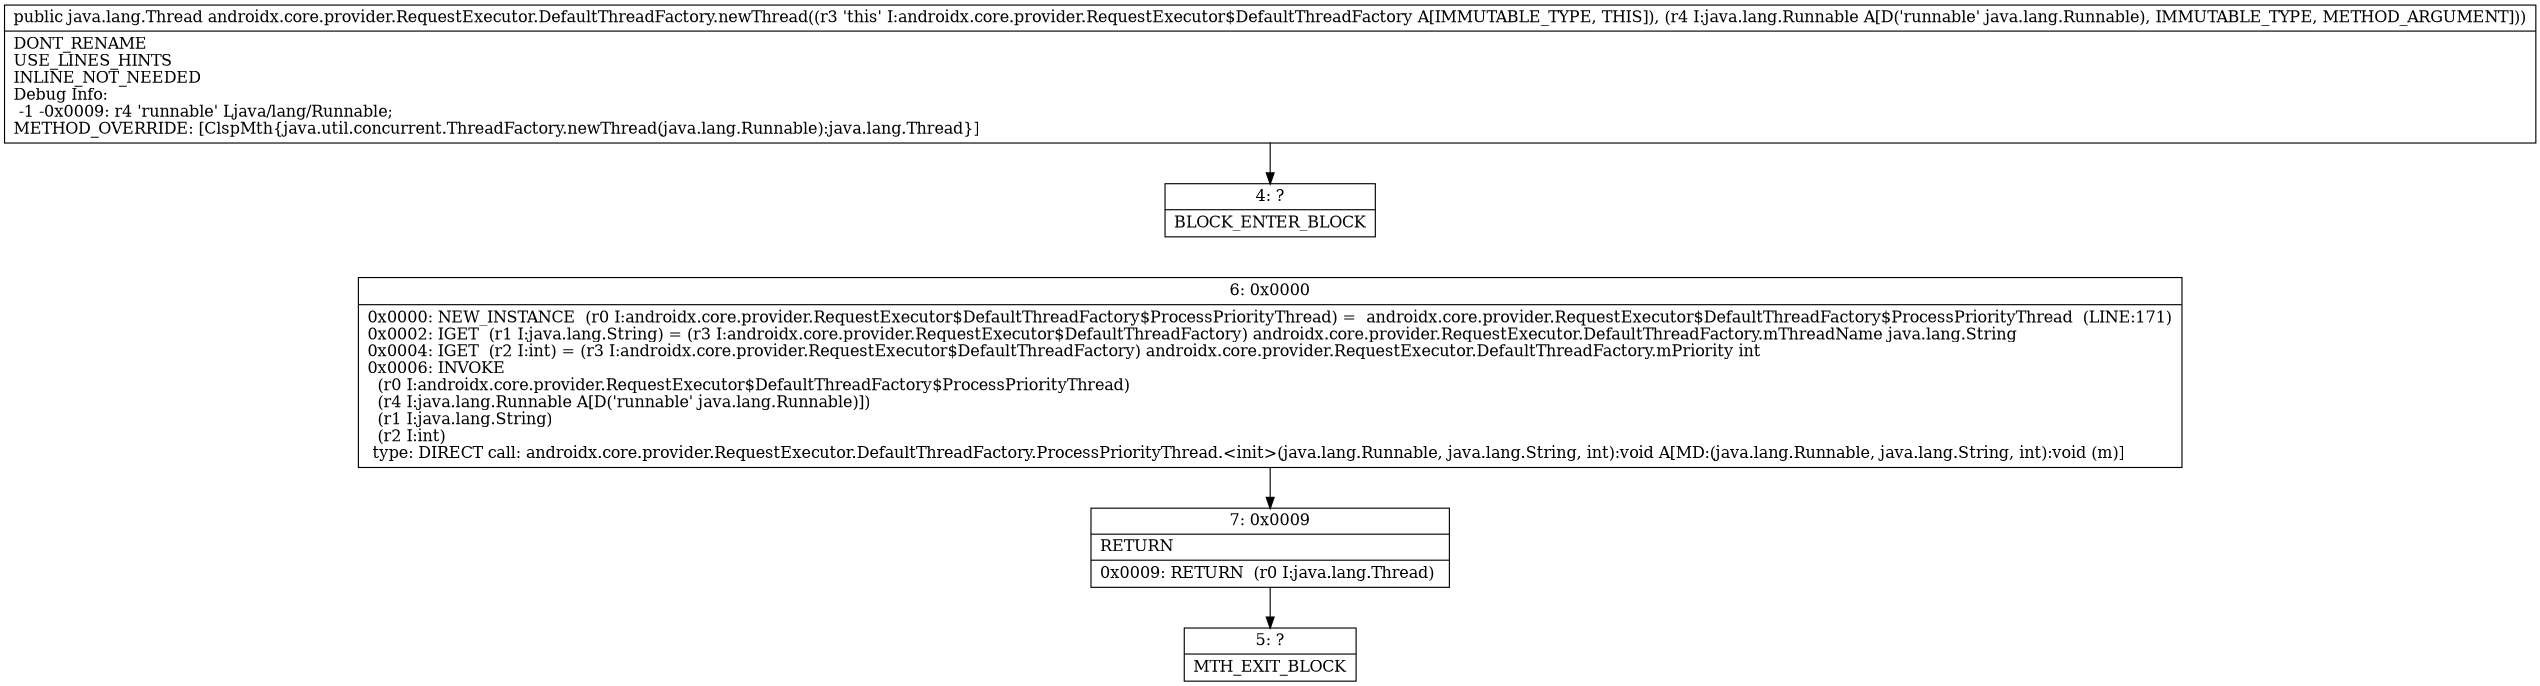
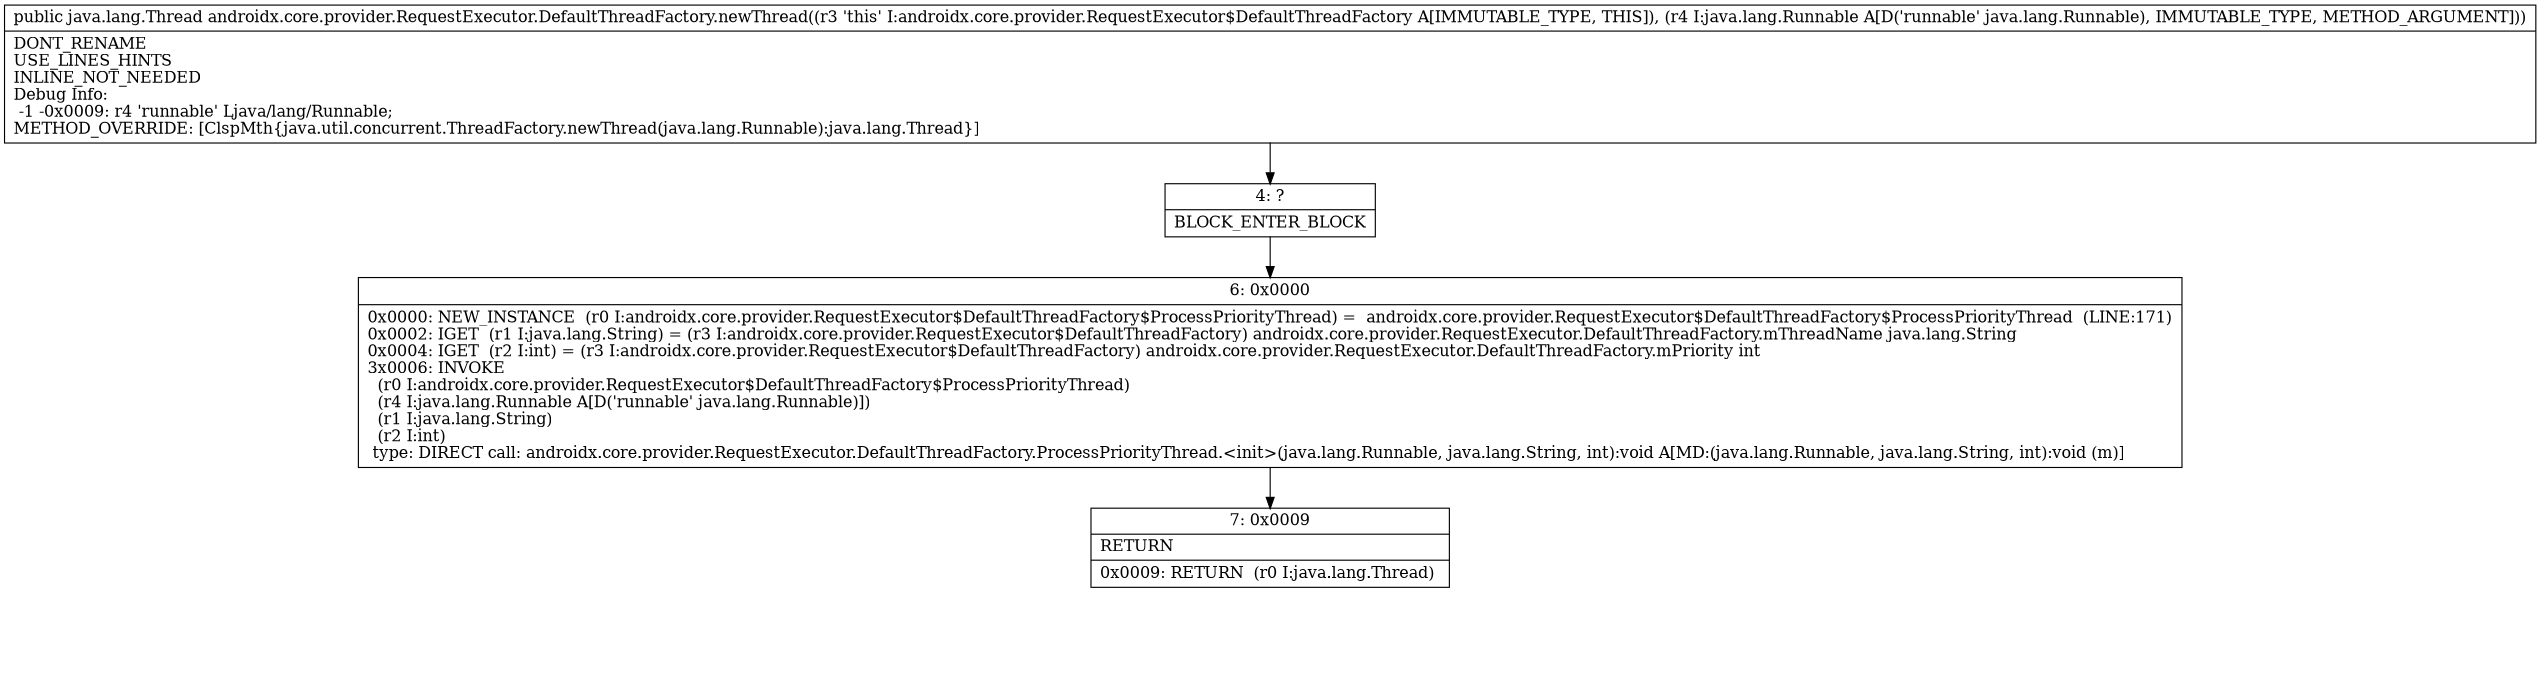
none -> (1270, 251)
(441, 369) -> (441, 369)
(1270, 655) -> none
